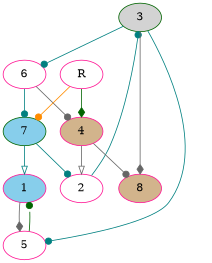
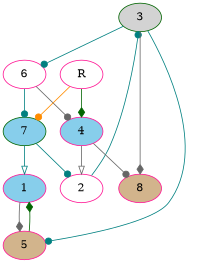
(82, 131) -> (82, 131)
(30, 222) -> (30, 222)
(25, 245) -> (25, 245)
